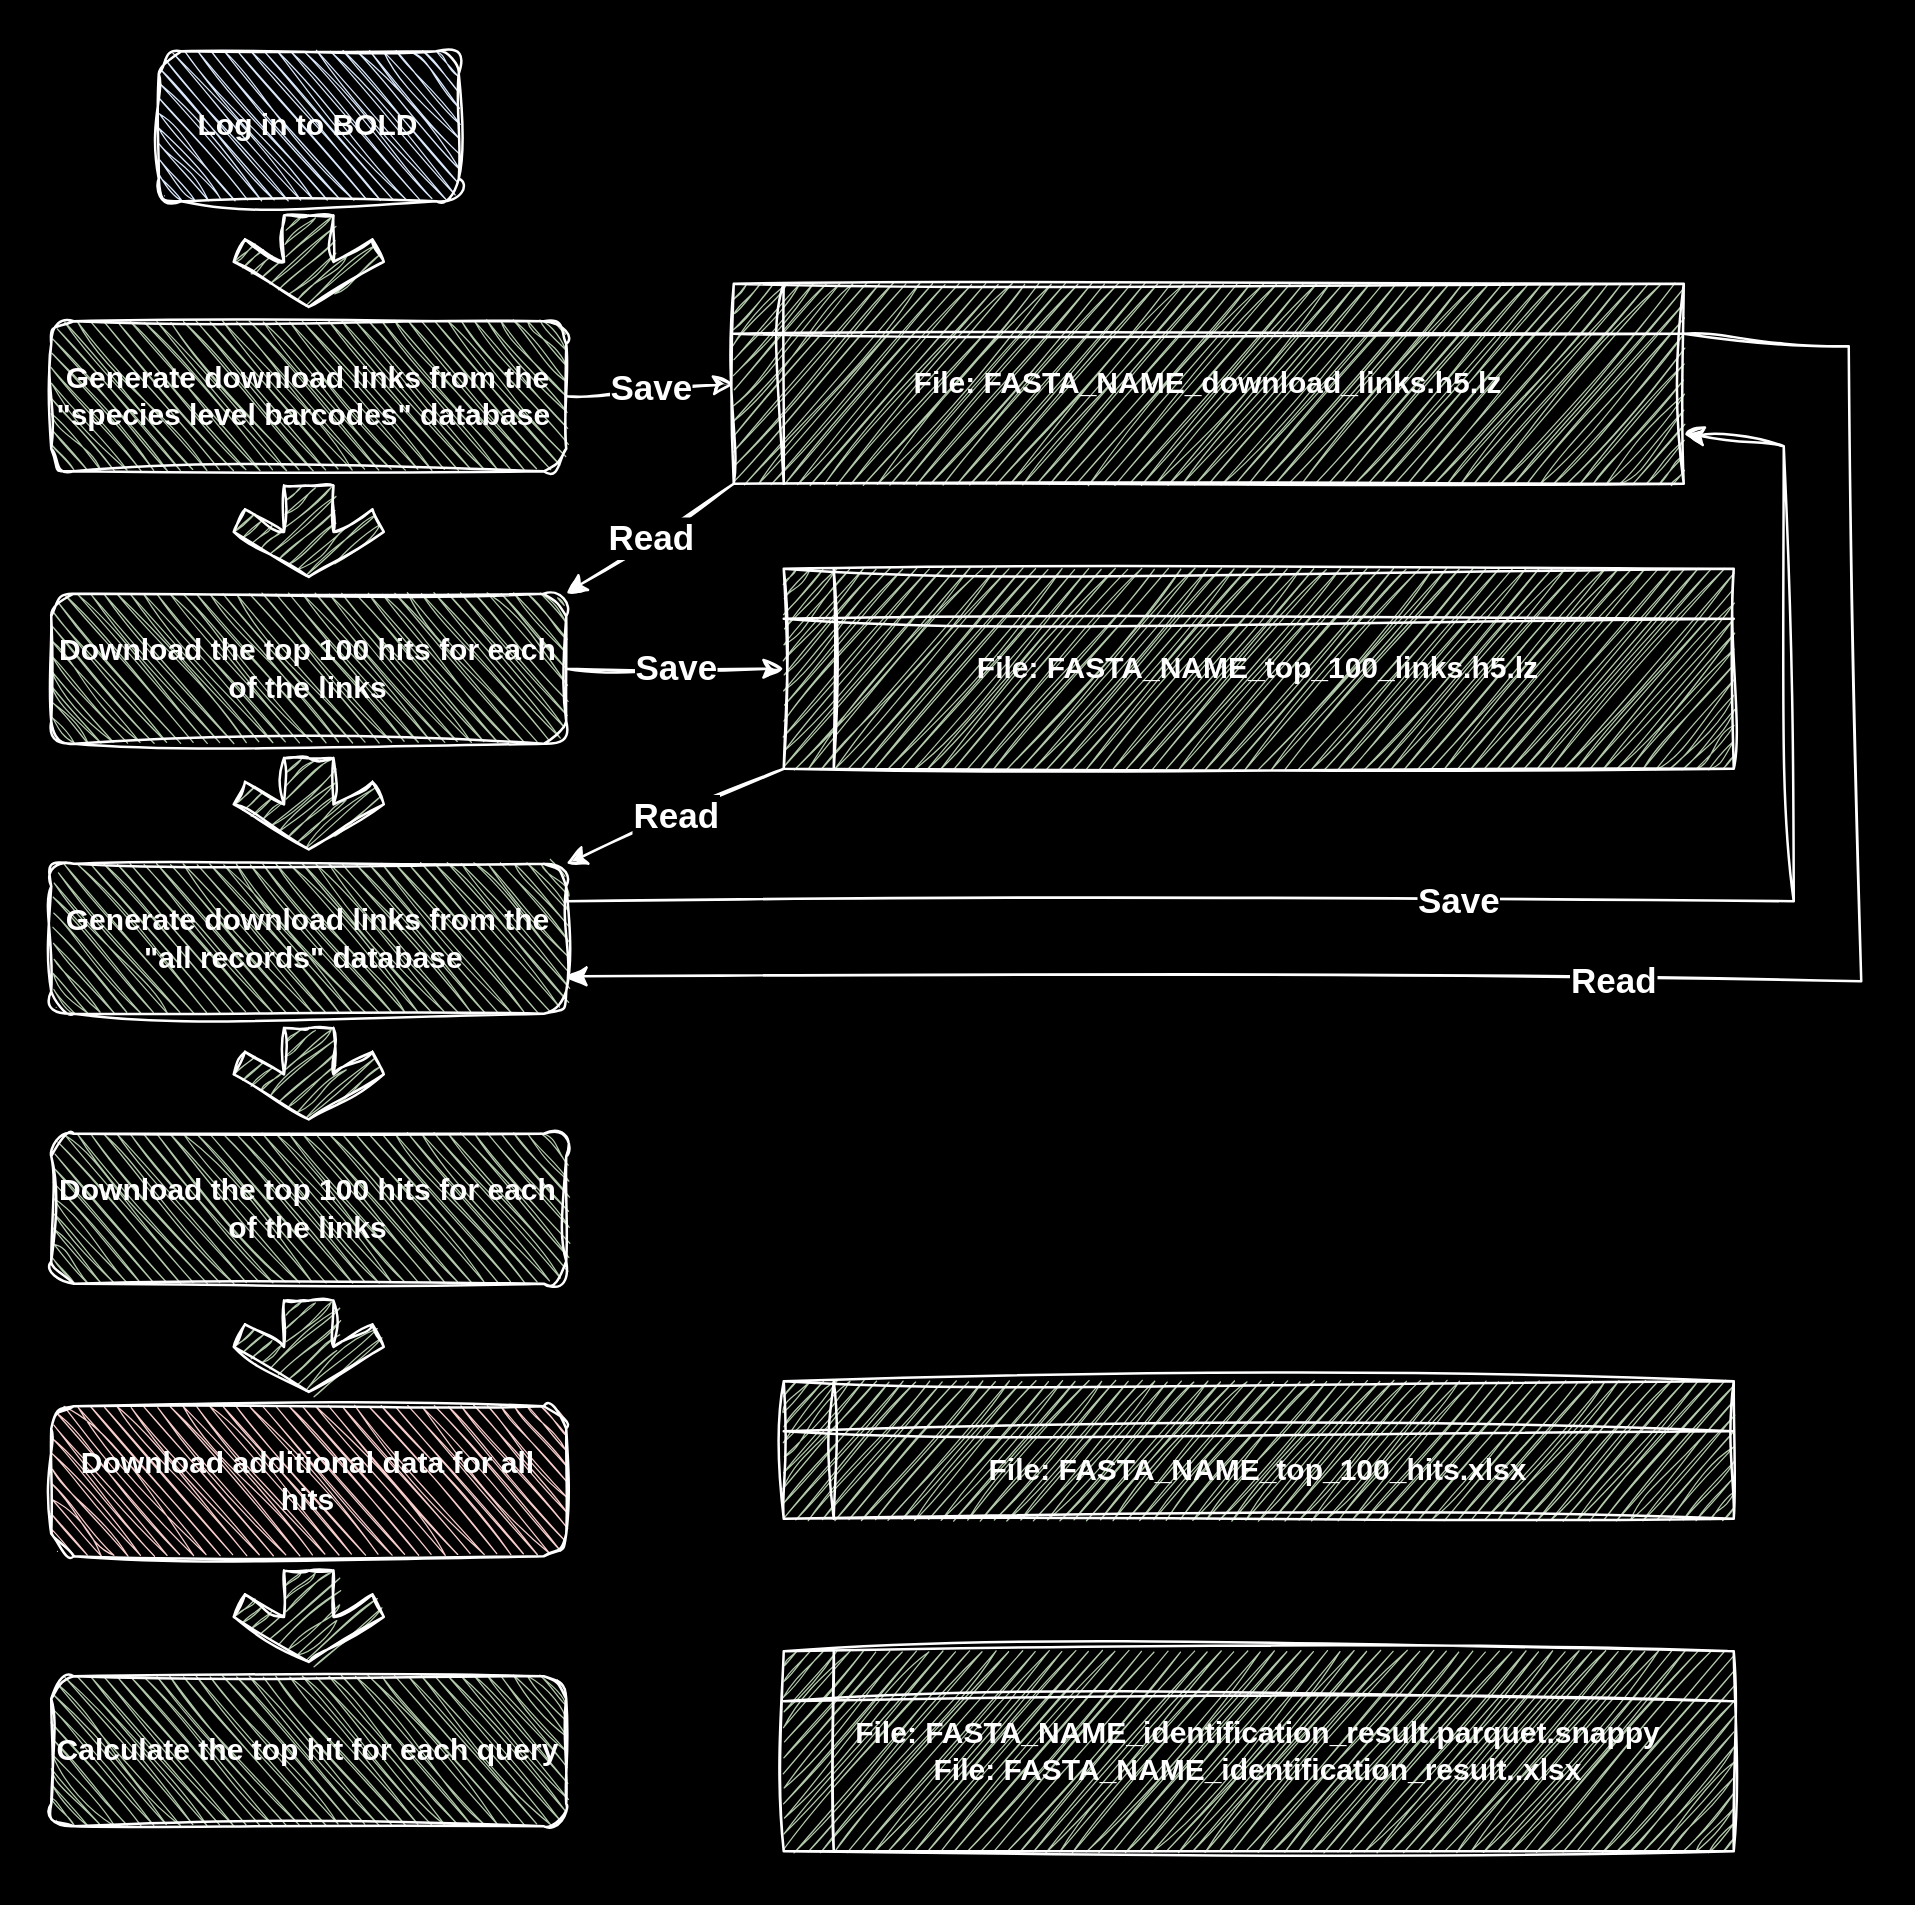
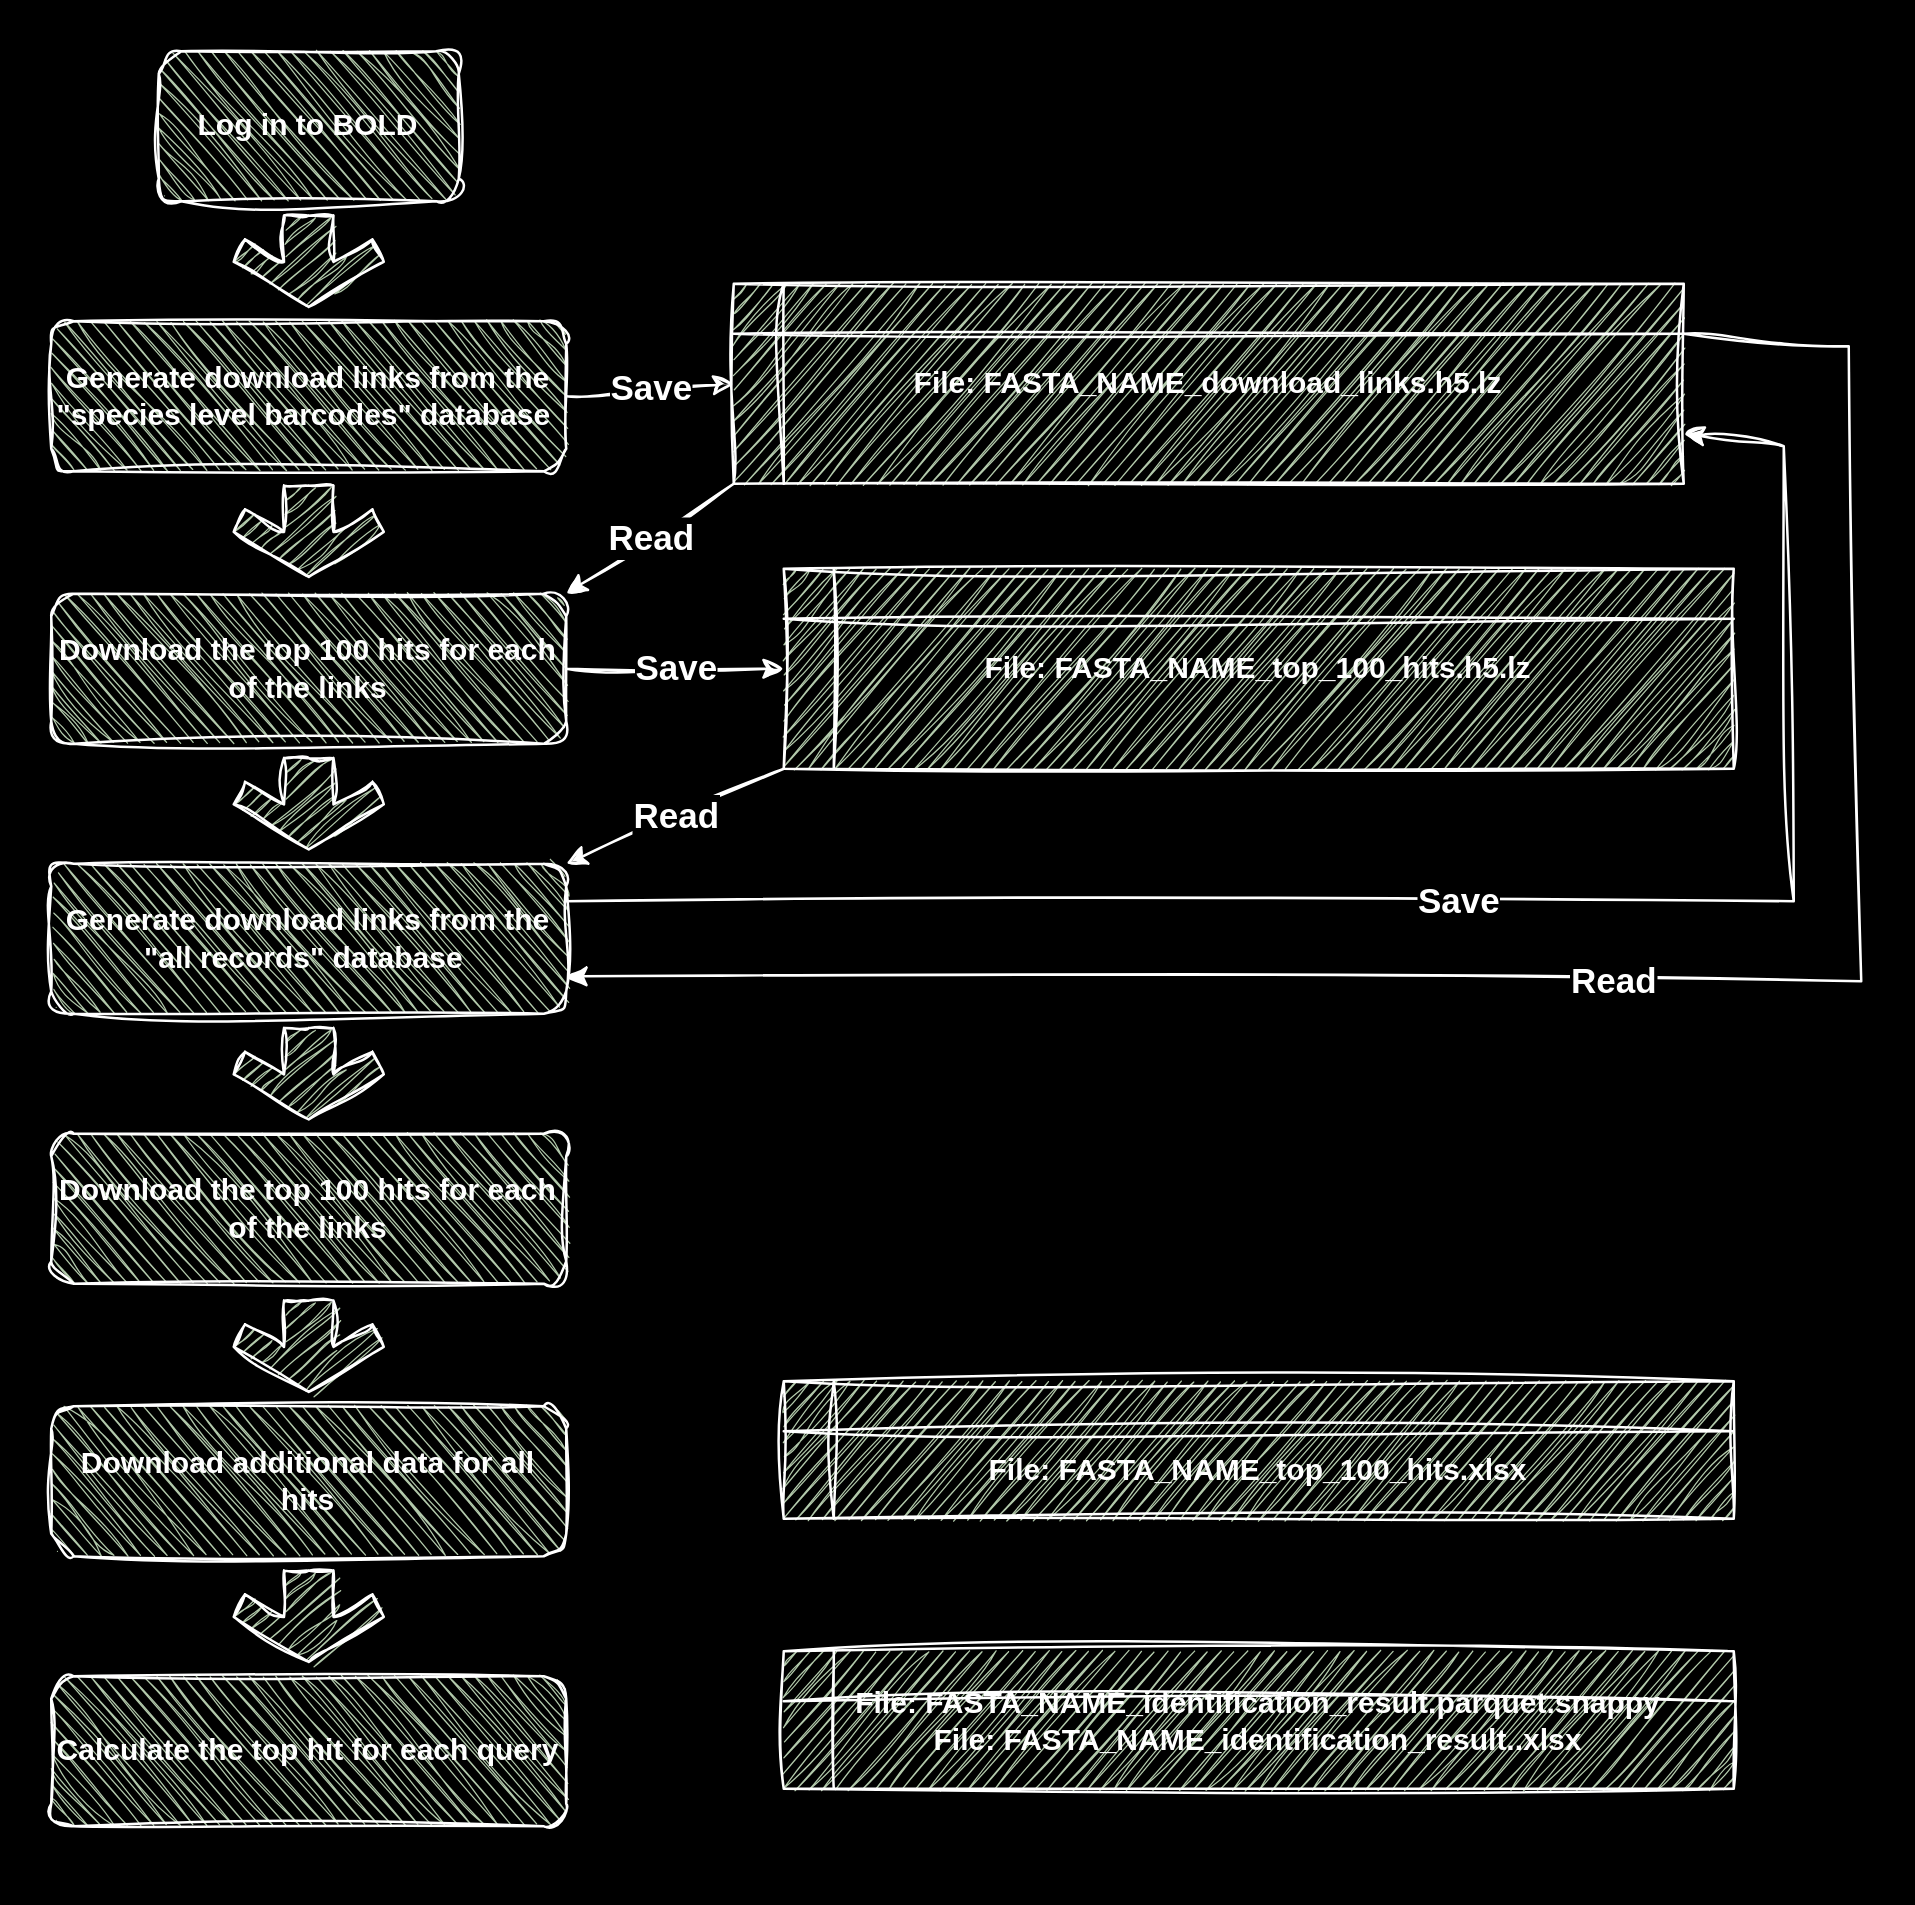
(309, 126) -> (309, 126)
(1259, 669) -> (1259, 669)
(309, 1481) -> (309, 1481)
(1259, 1751) -> (1259, 1720)
